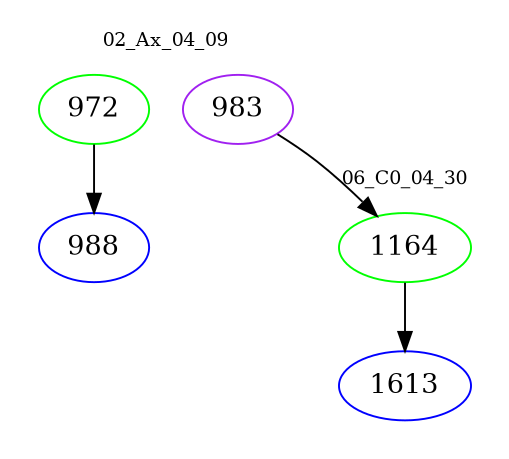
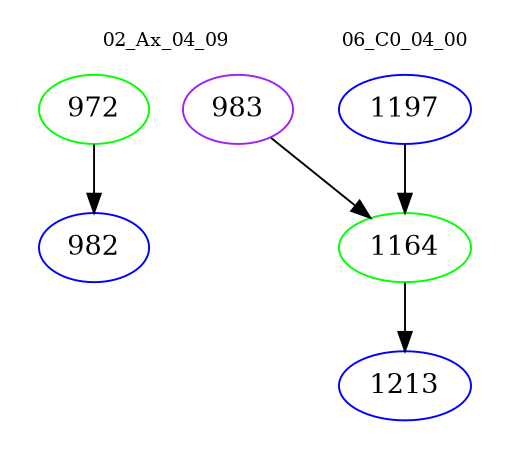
none -> (405, 109)
(405, 179) -> (405, 41)
(94, 248) -> (94, 248)
(405, 386) -> (405, 386)
